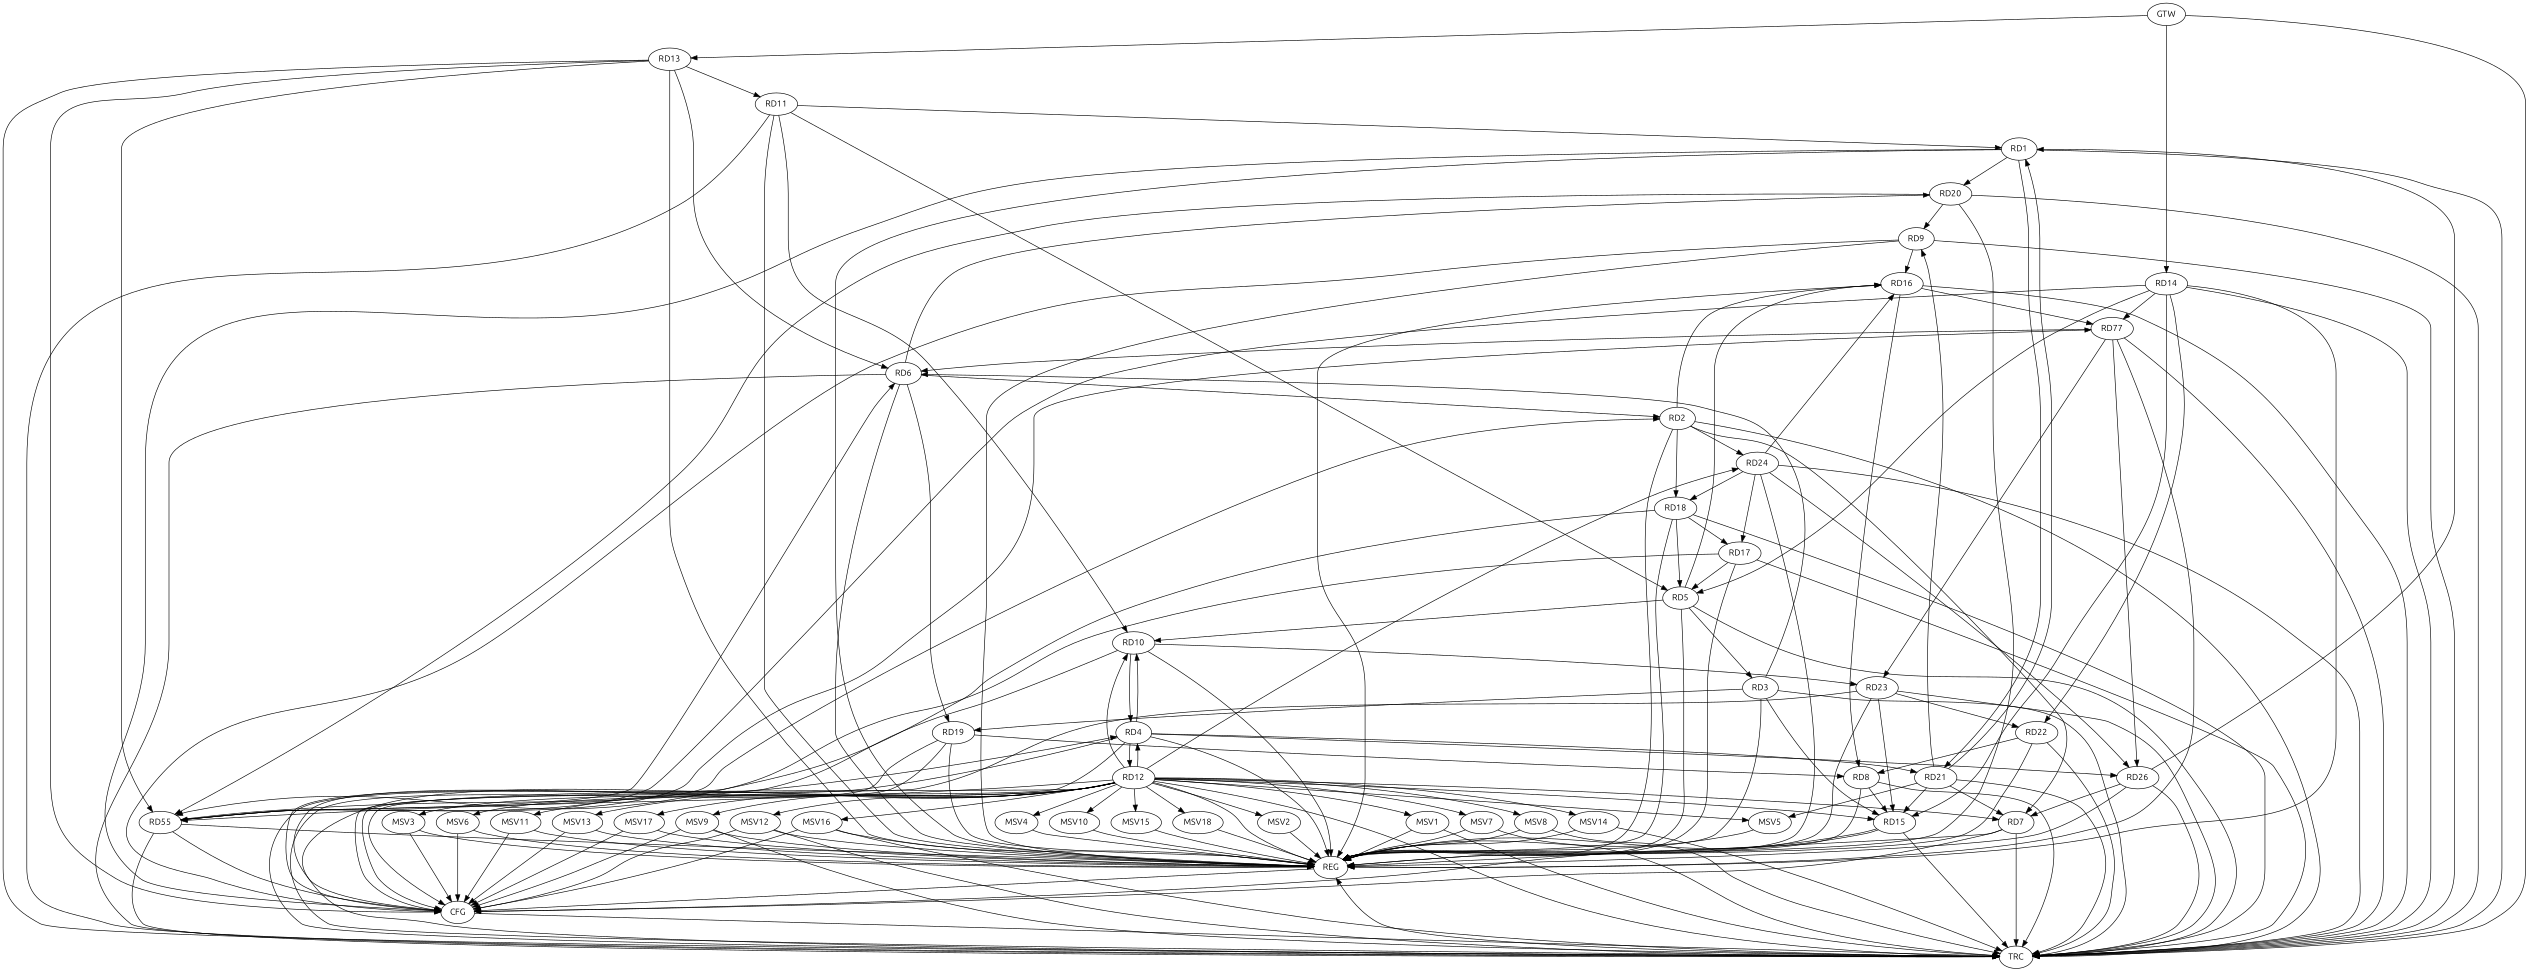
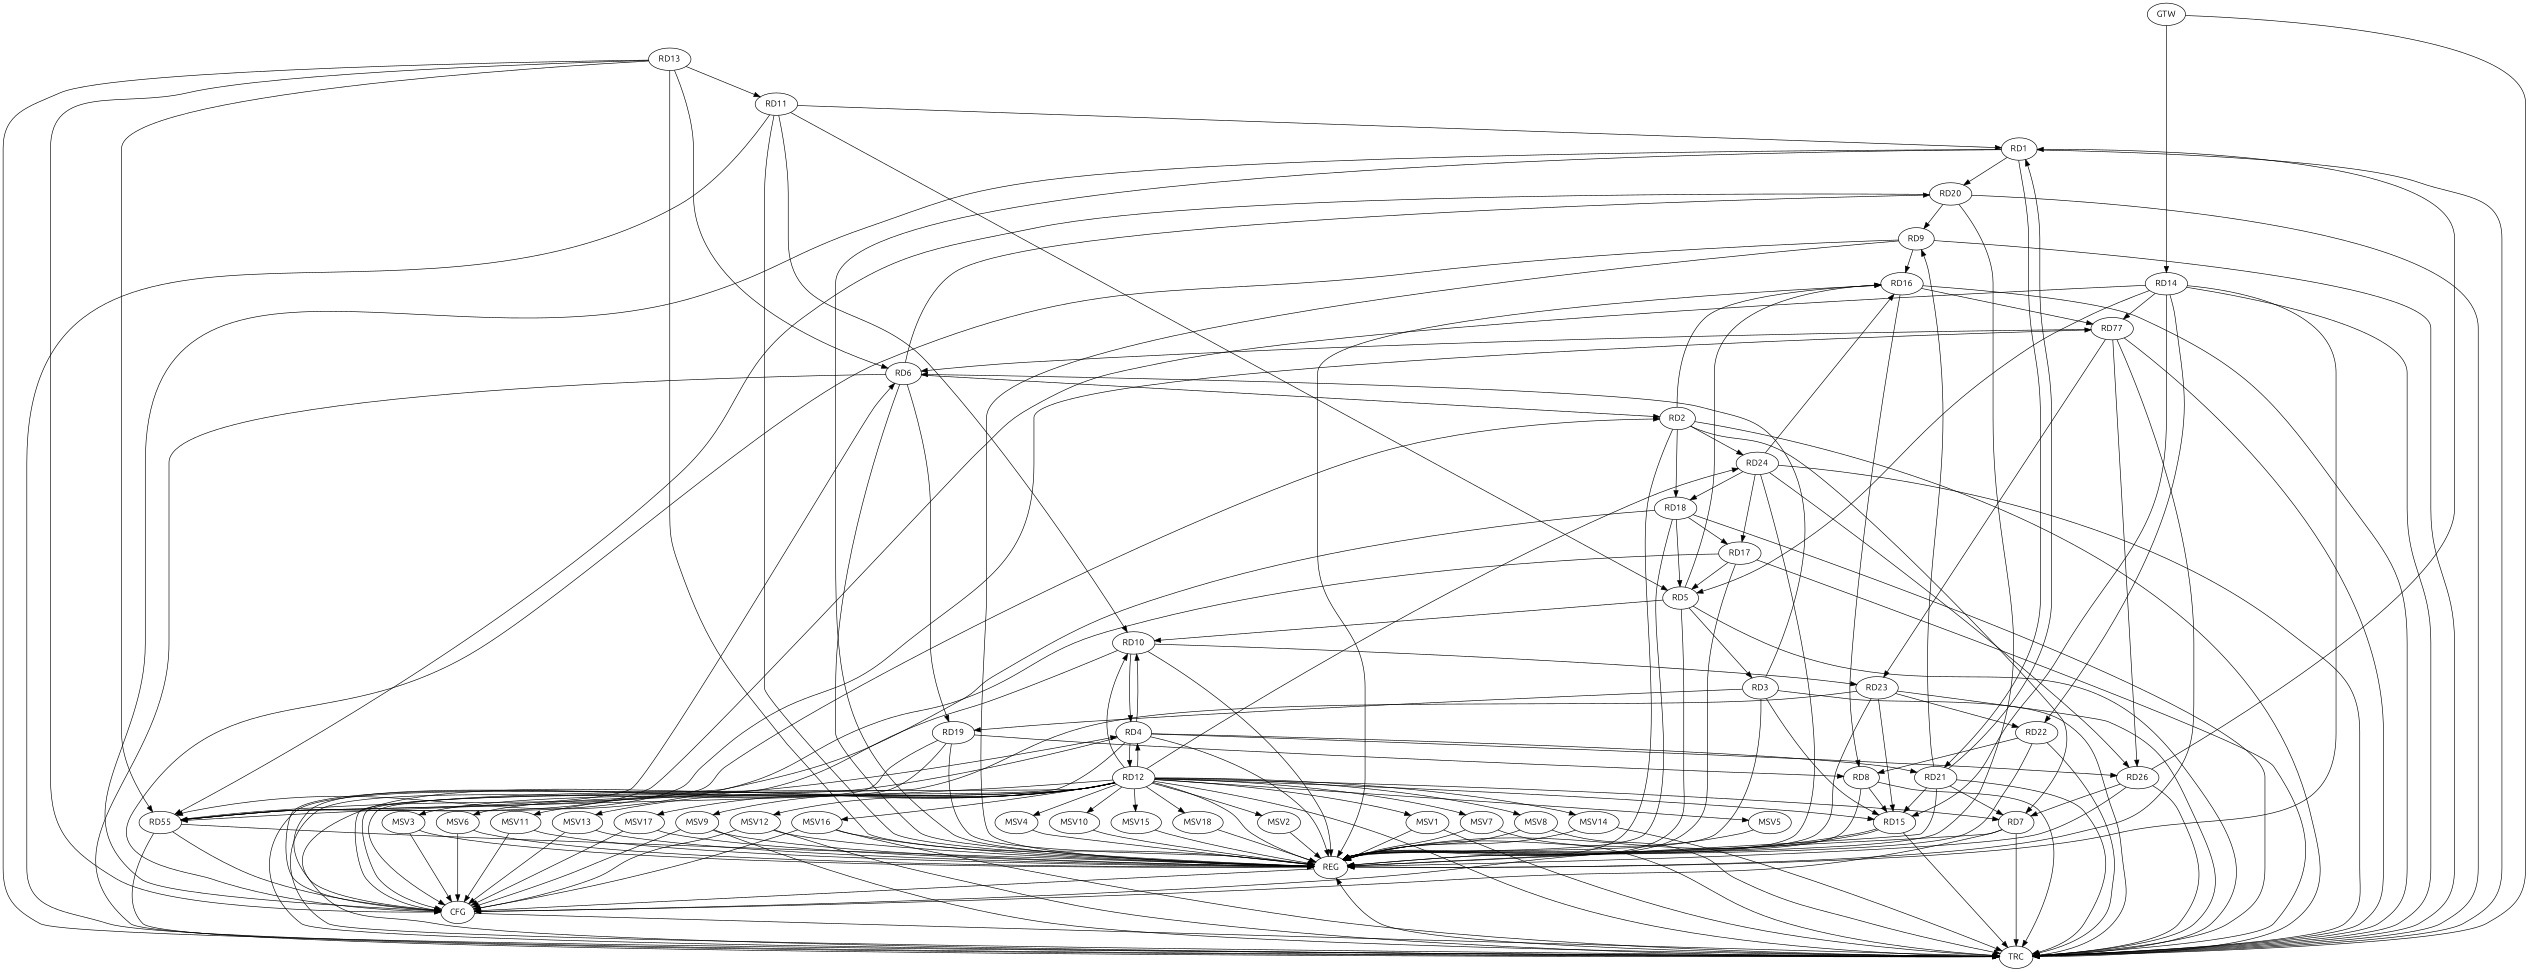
(1422, 37) -> none
(1865, 797) -> (1662, 850)
